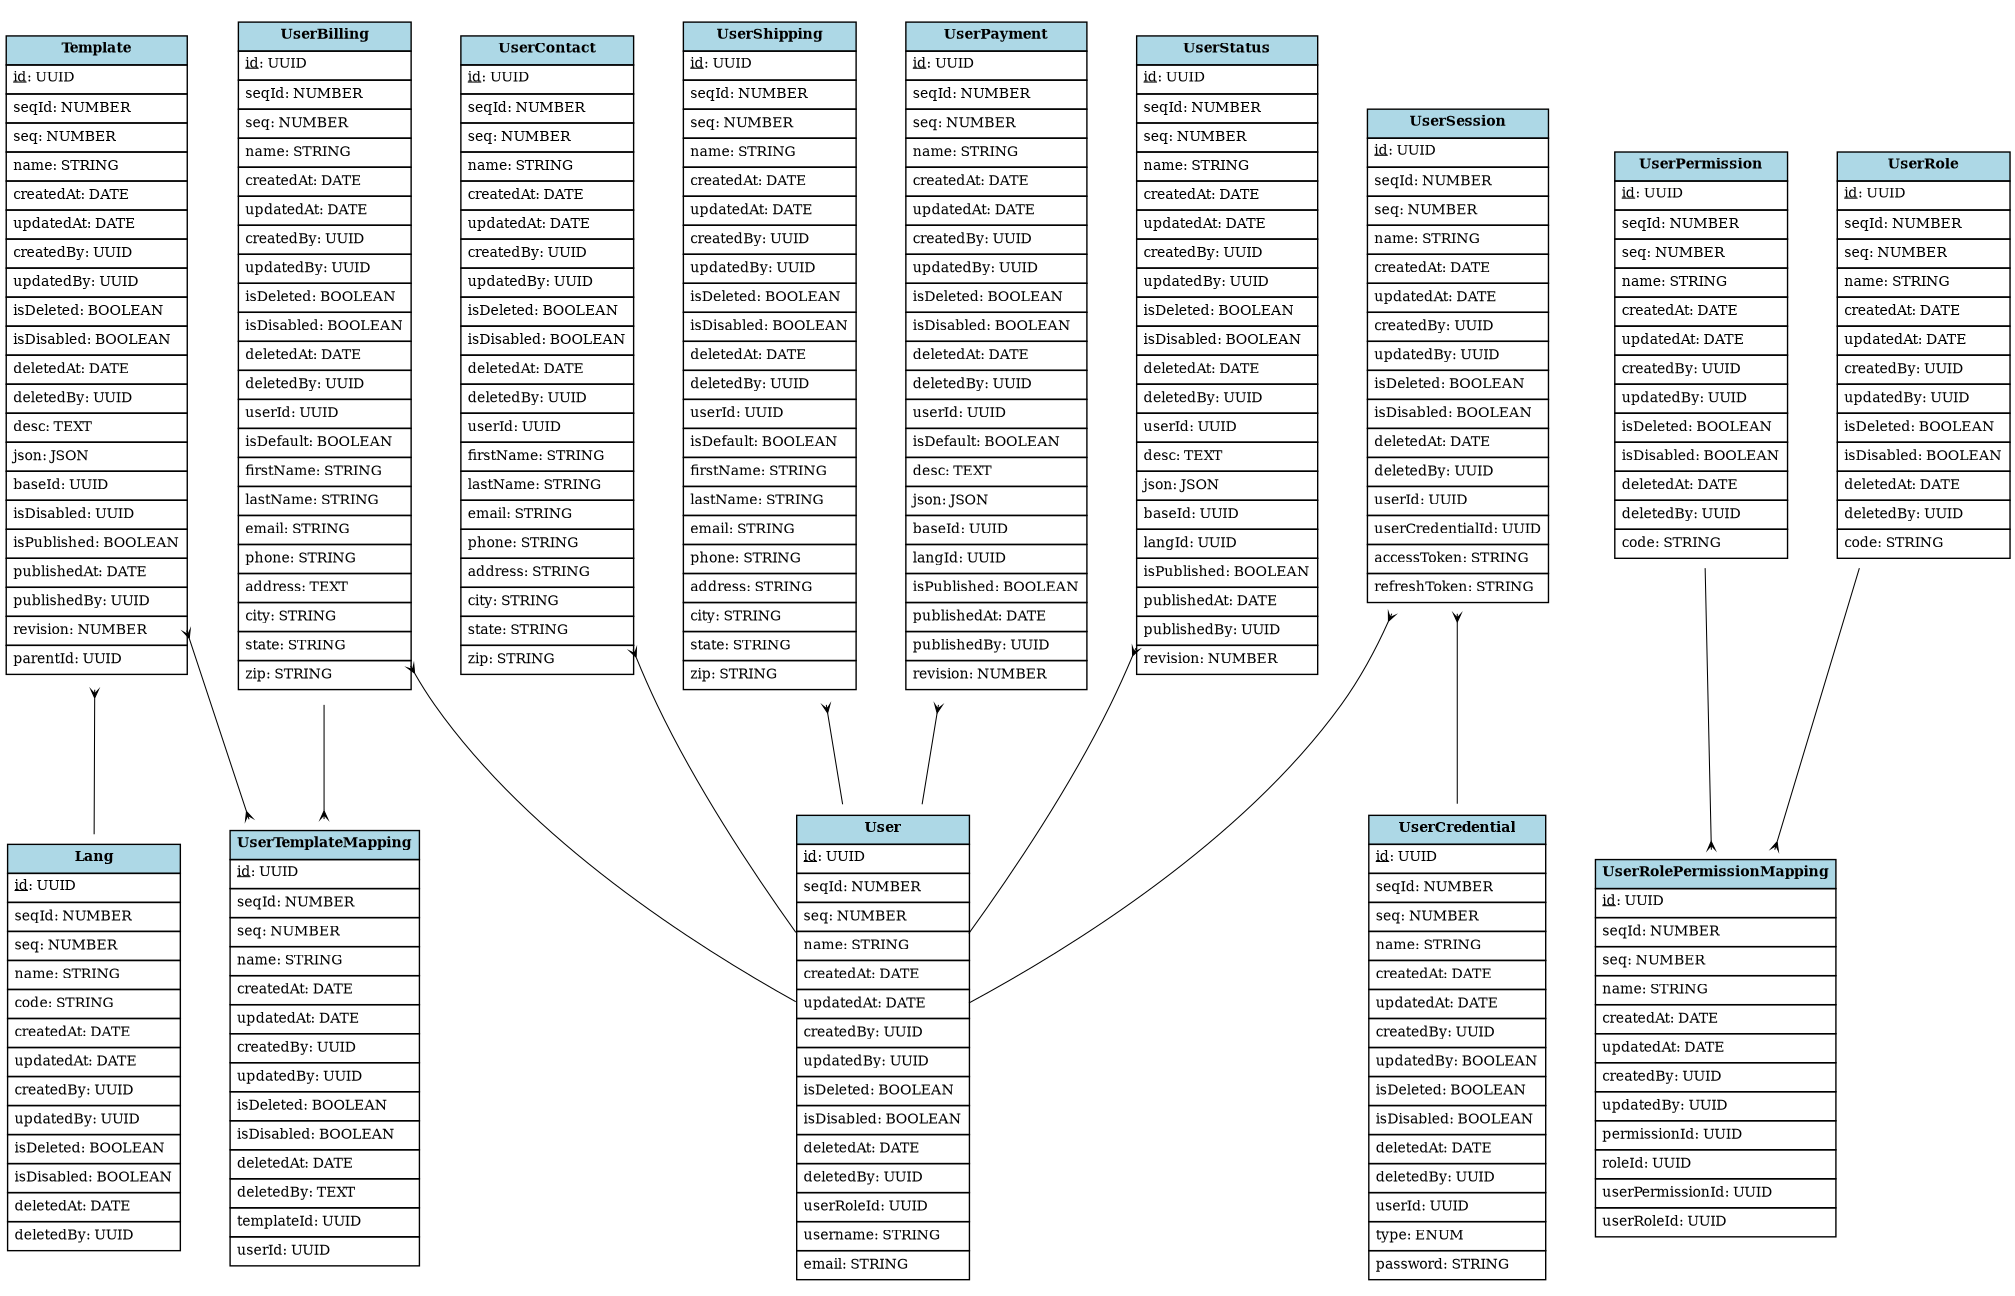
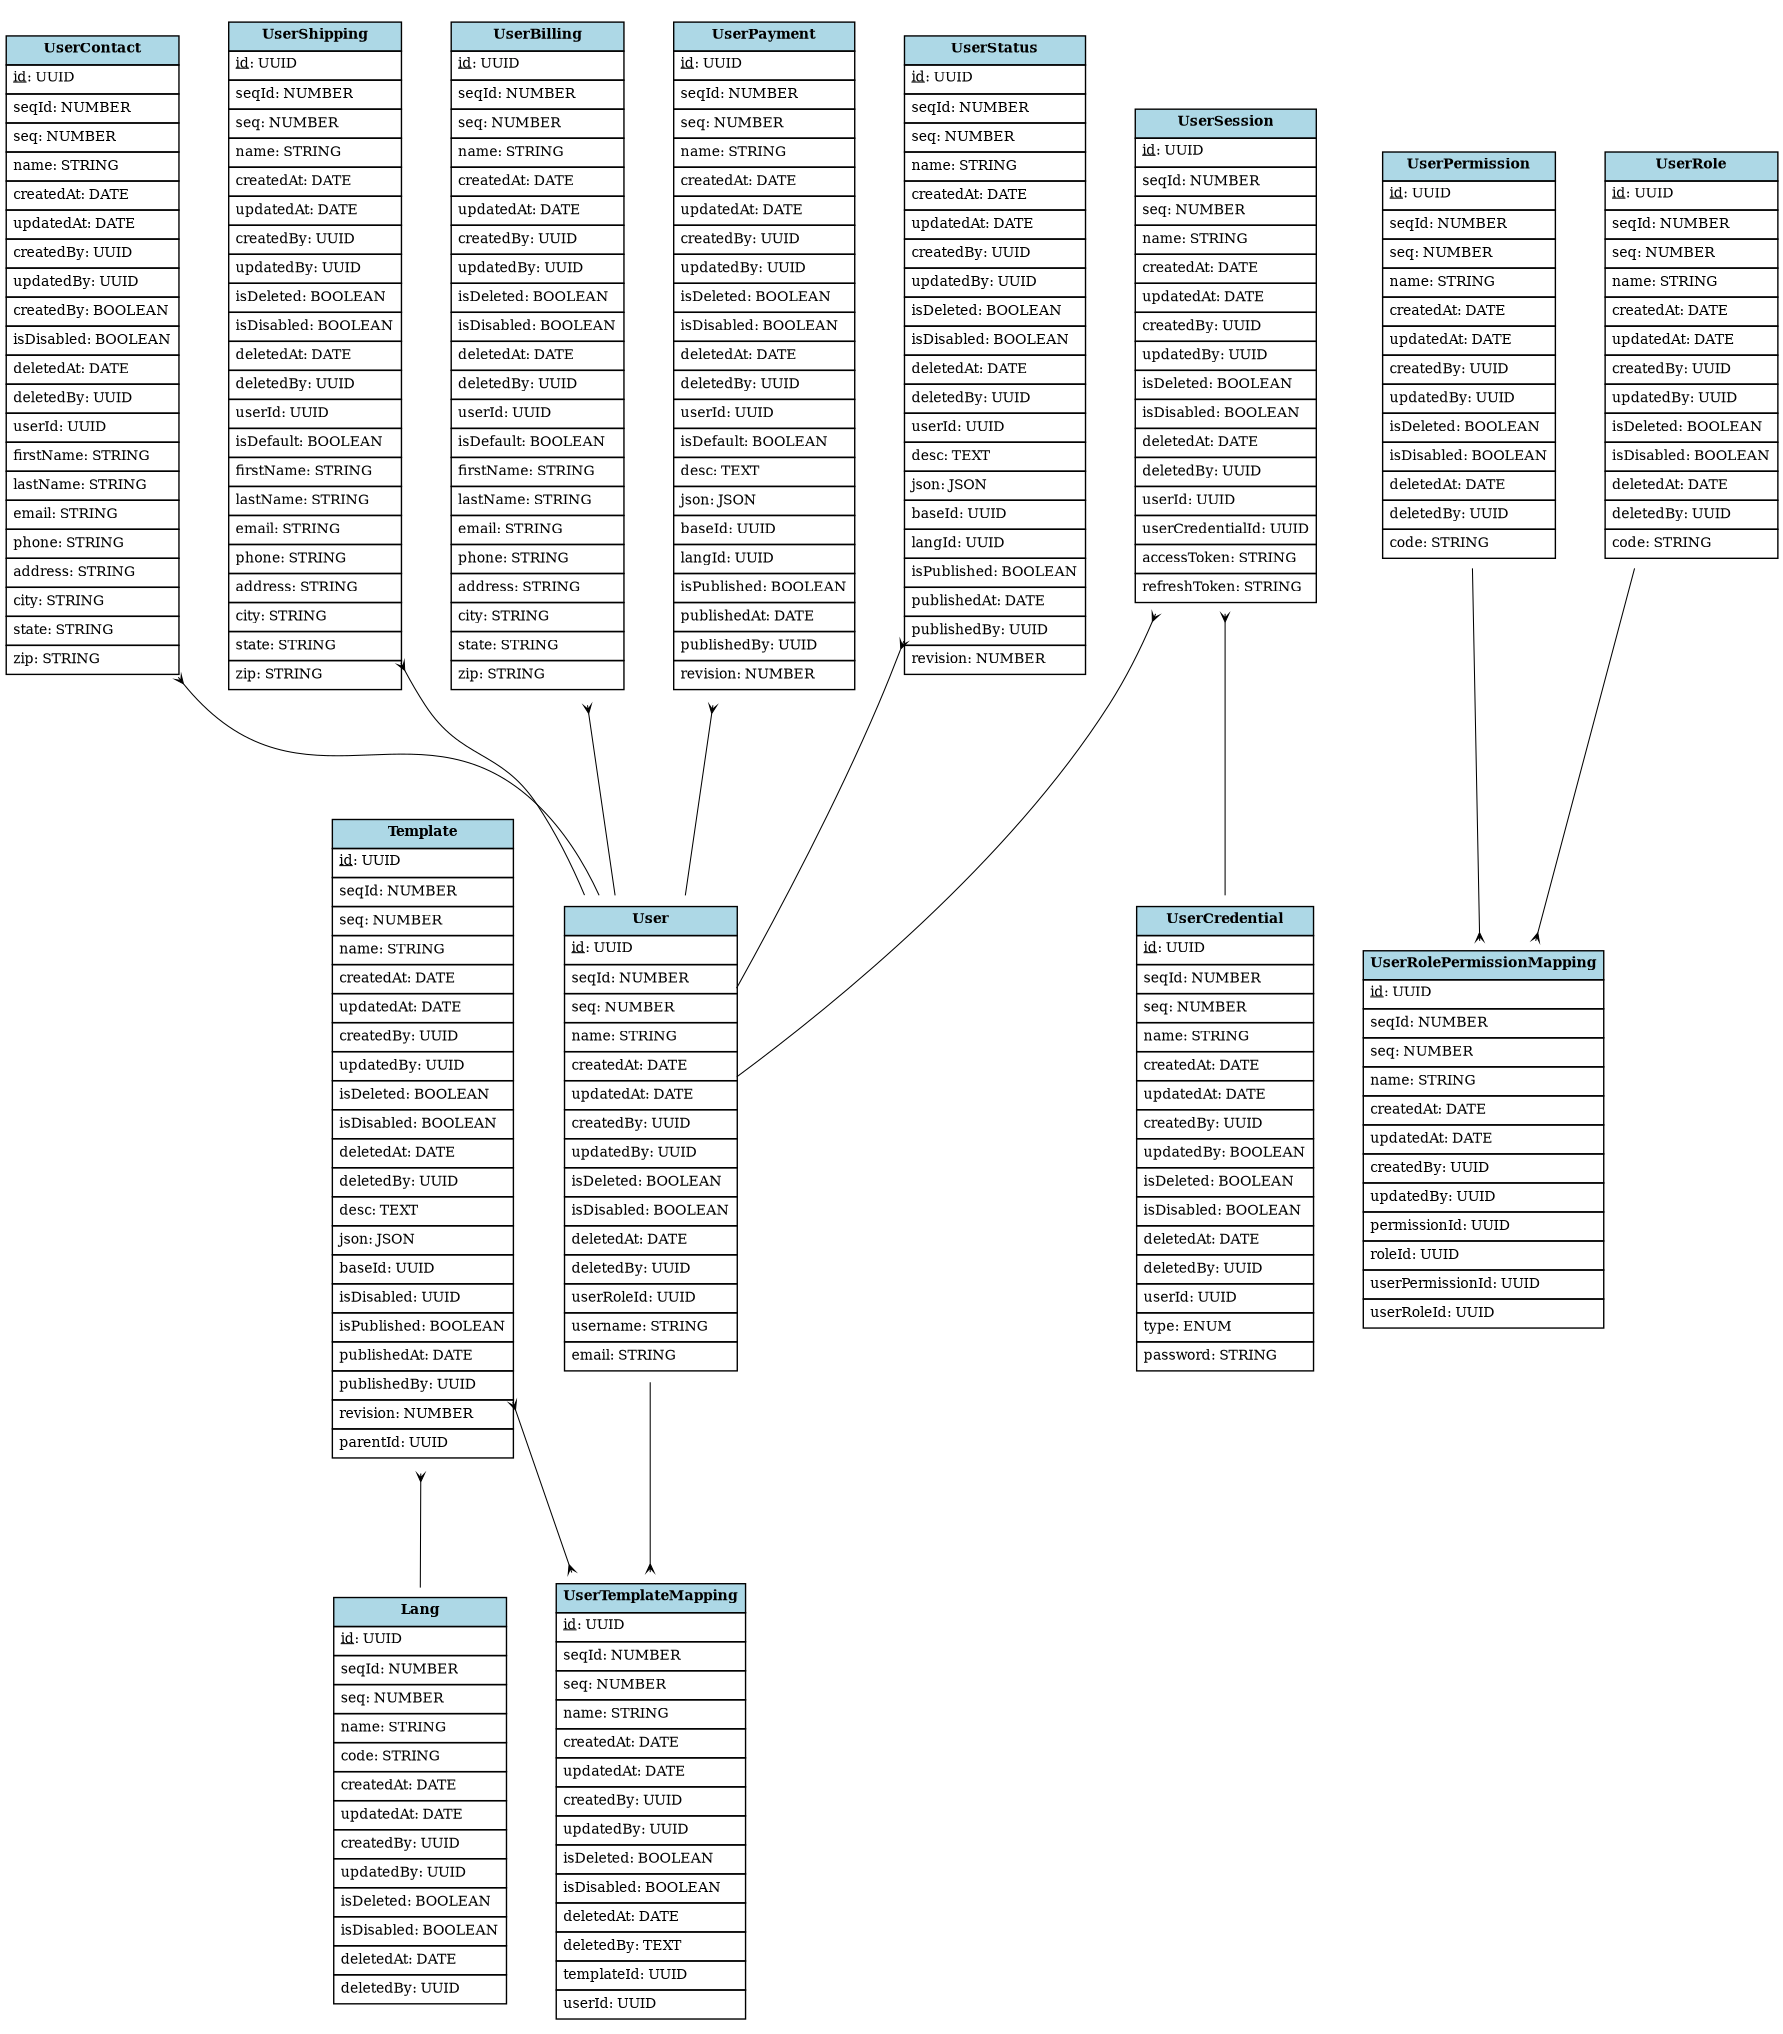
(543, 311) -> (91, 311)
(297, 587) -> (520, 587)
(324, 758) -> (650, 1473)
